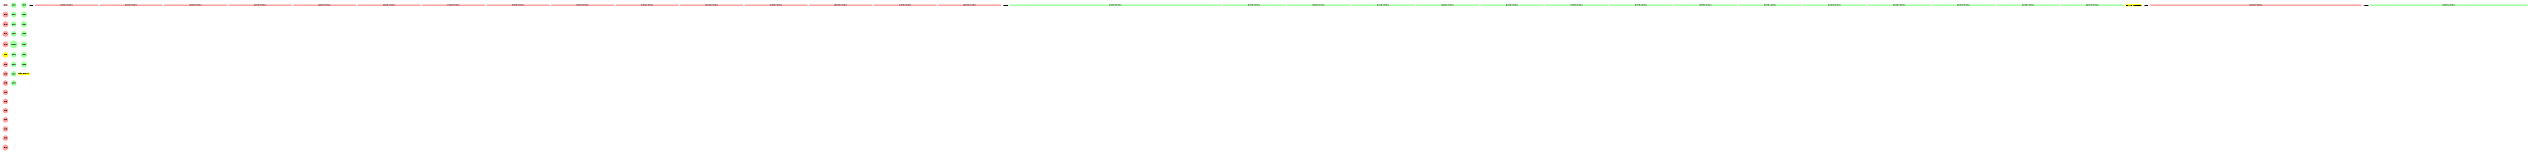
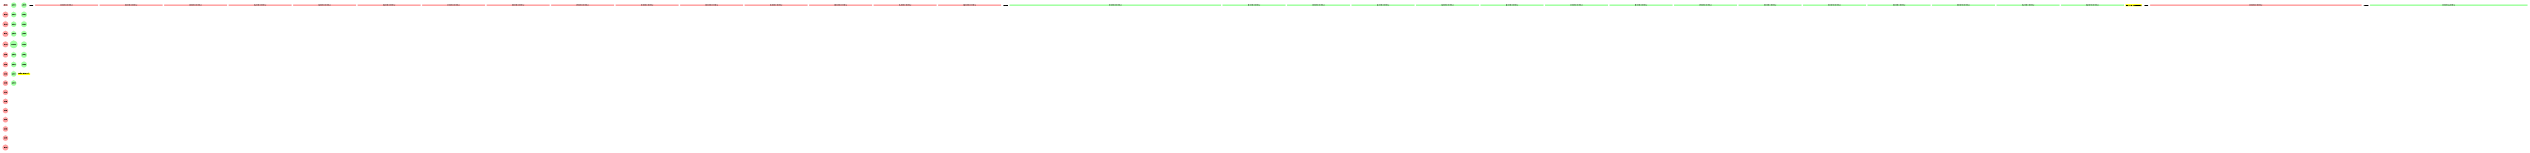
(5, 55) -> (5, 55)
